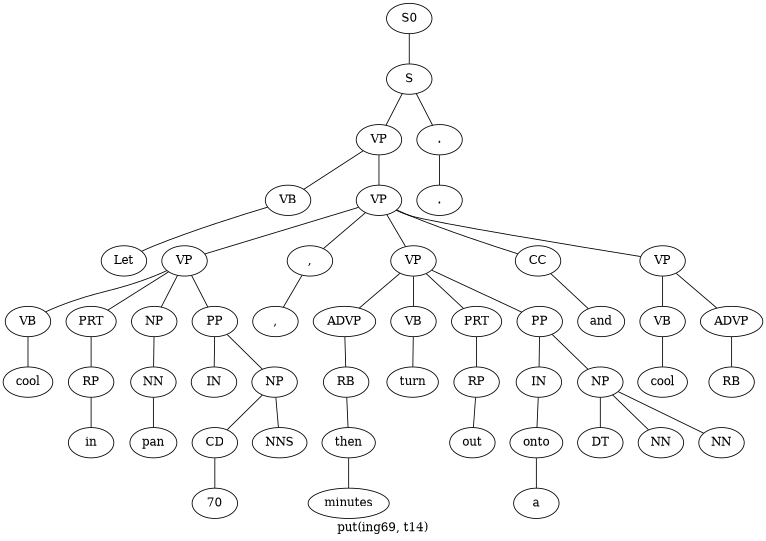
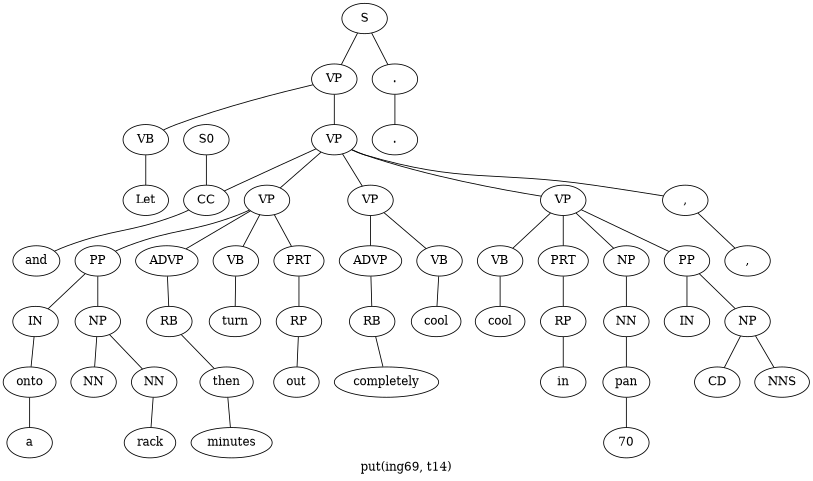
(409, 49) -> (206, 170)
none -> (386, 382)
none -> (150, 443)
(600, 443) -> none
(215, 473) -> (626, 413)
